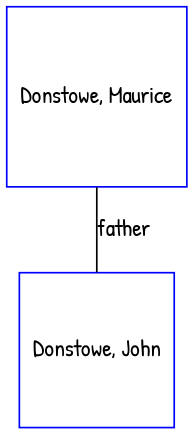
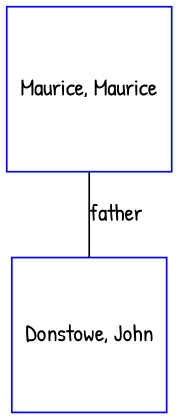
(97, 97) -> (89, 89)
